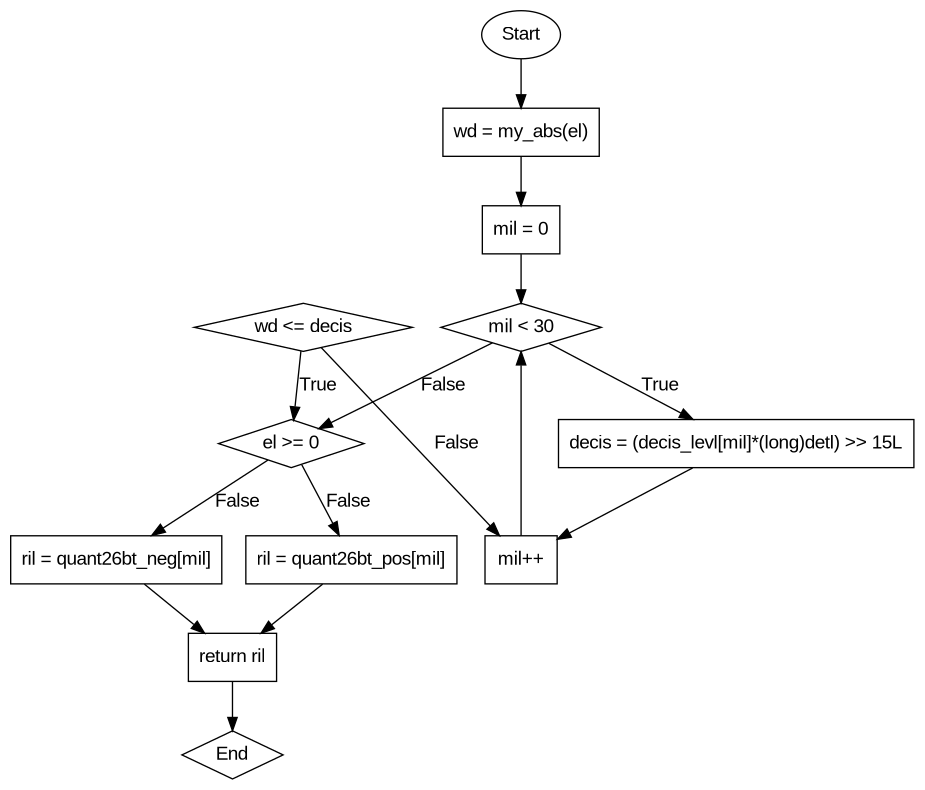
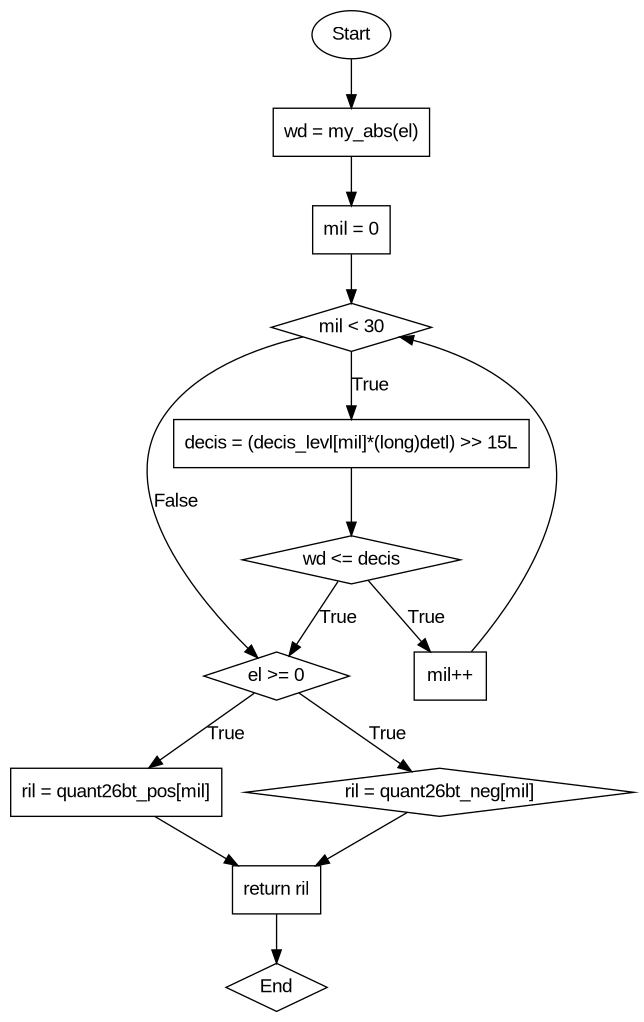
(457, 444) -> (426, 618)
(631, 500) -> (351, 495)
(238, 502) -> (387, 734)
(349, 502) -> (226, 734)
(116, 560) -> (440, 792)
